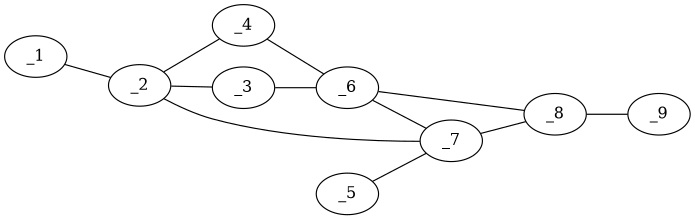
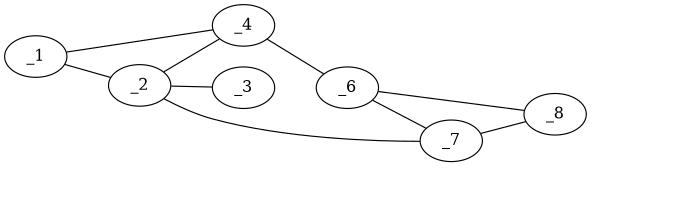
none -> (140, 41)
(296, 88) -> none
(659, 114) -> none
(347, 194) -> none
